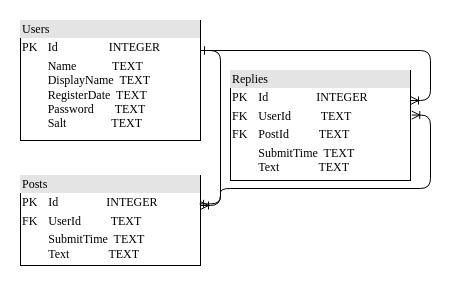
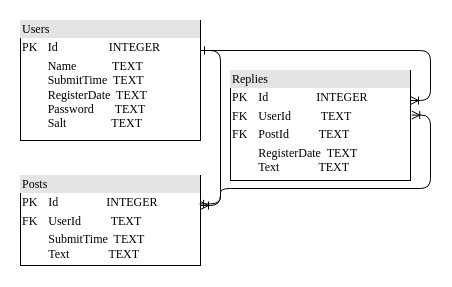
(102, 71) -> (102, 71)
(309, 114) -> (309, 114)
